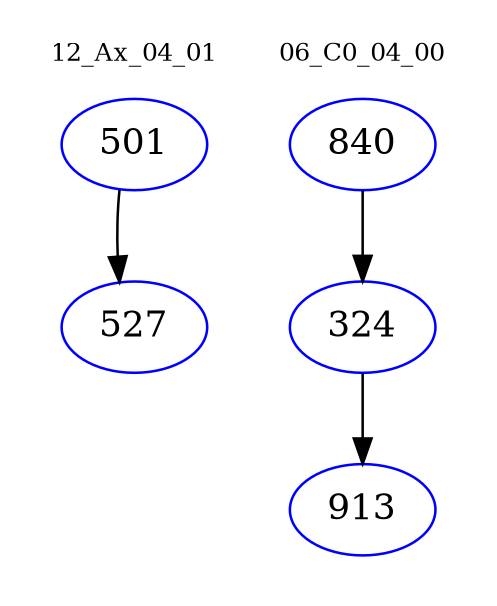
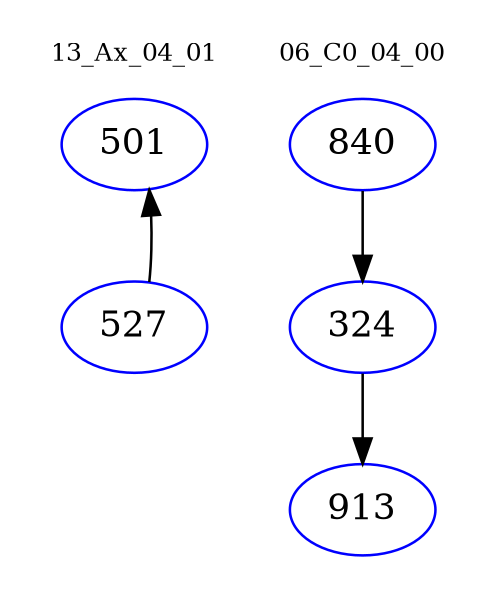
(134, 55) -> (134, 55)
(117, 223) -> (151, 249)
